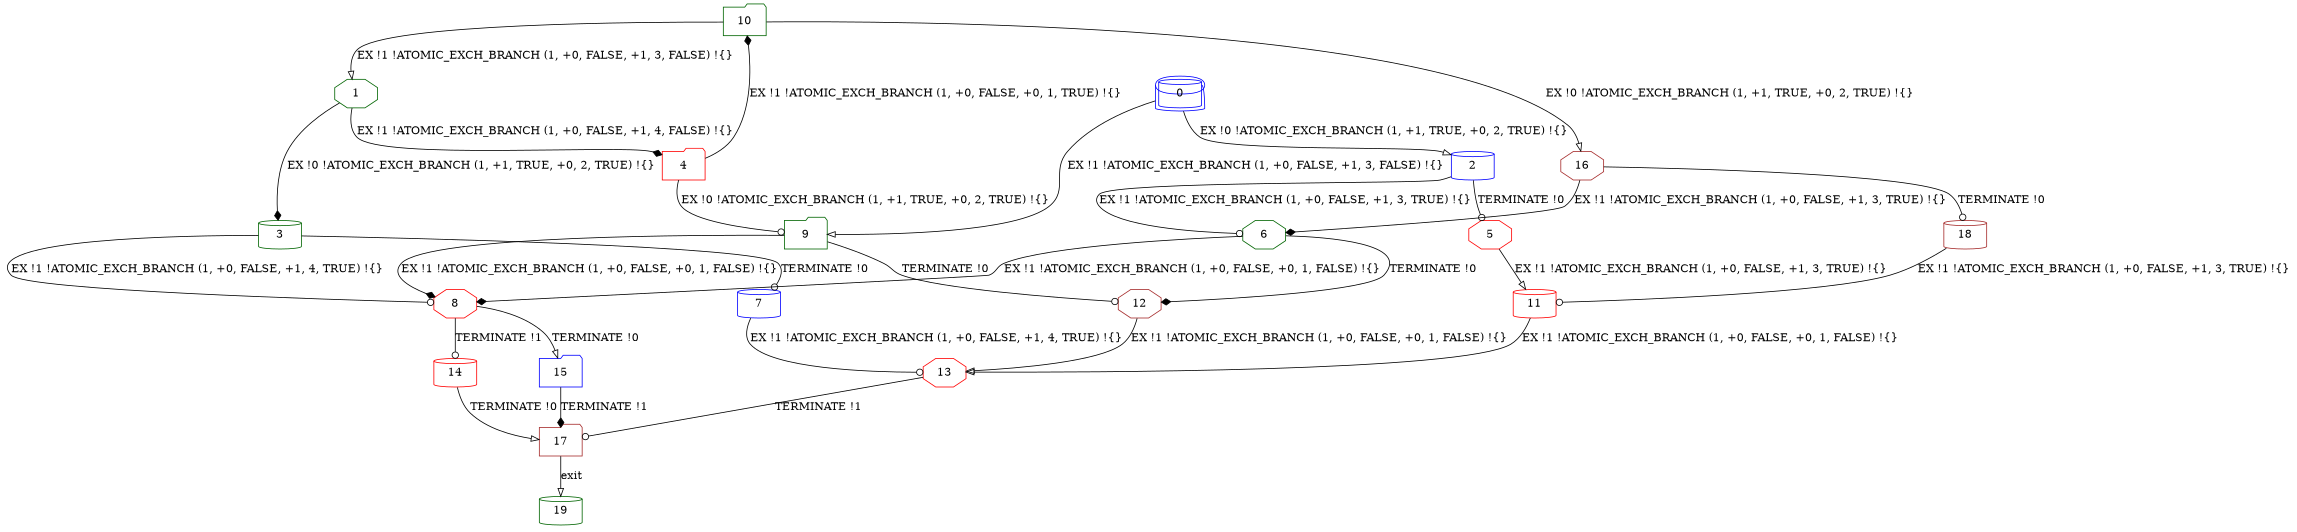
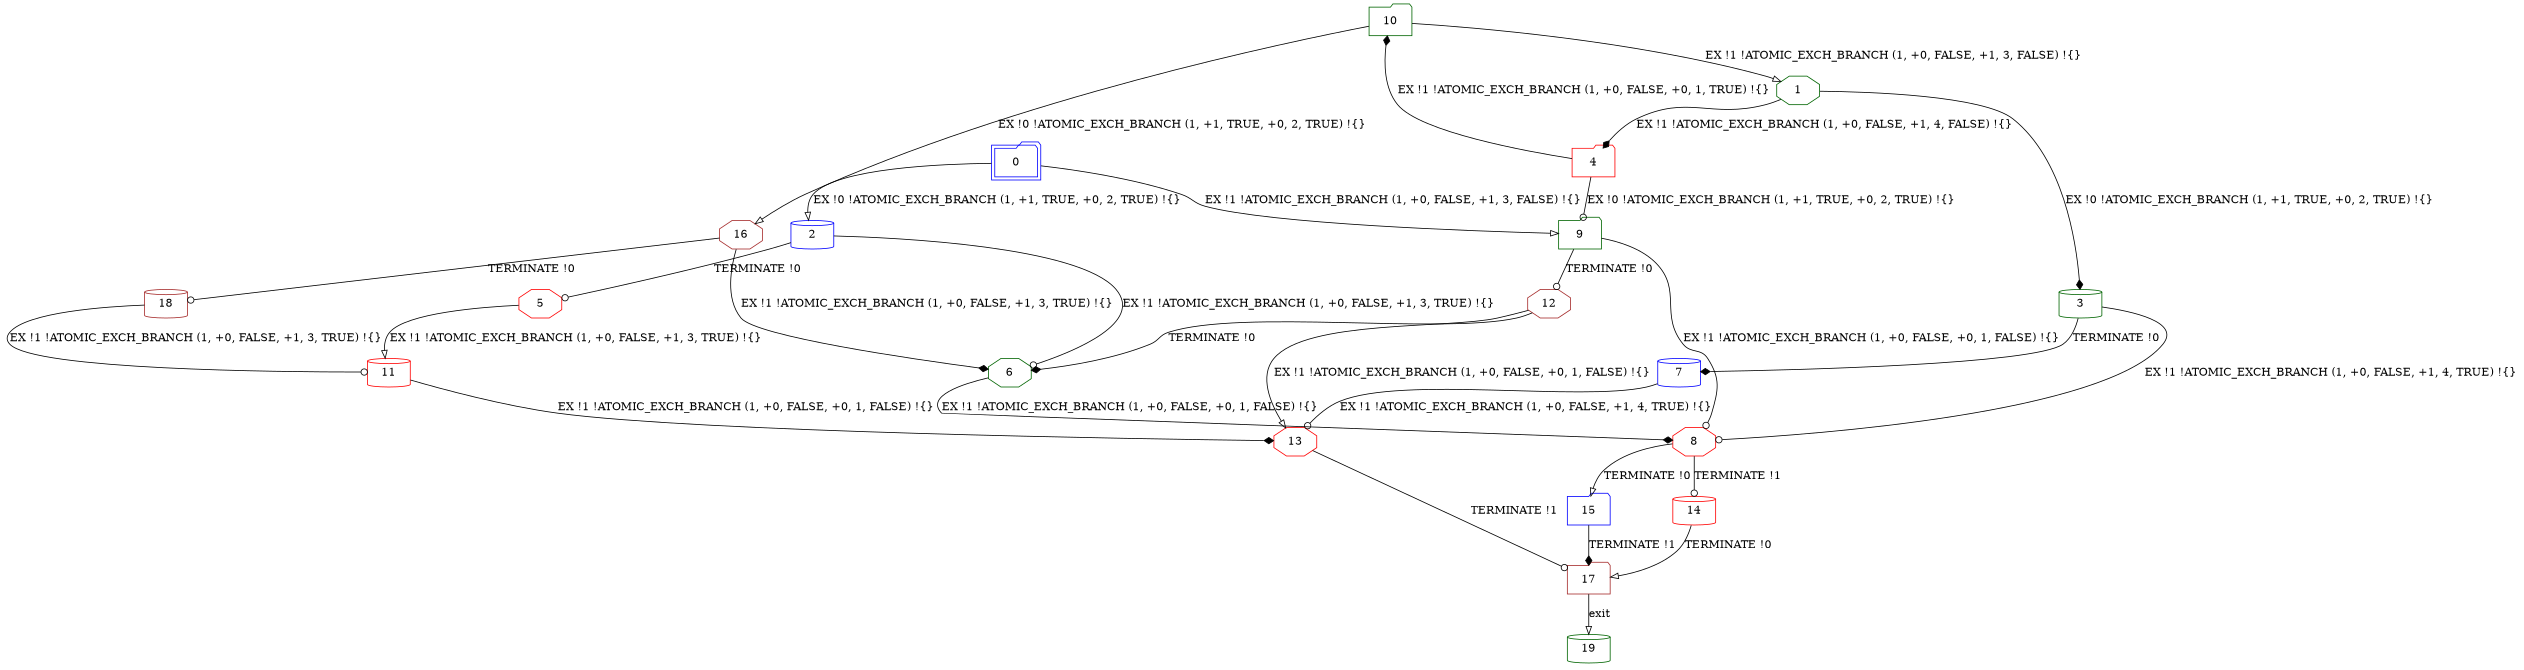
(1180, 94) -> (1016, 163)
(568, 239) -> (1672, 321)
(577, 244) -> (1903, 365)
(1341, 287) -> (1283, 322)
(1260, 369) -> (835, 431)
